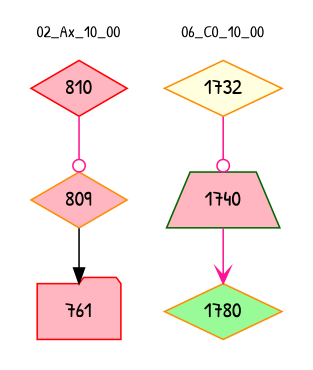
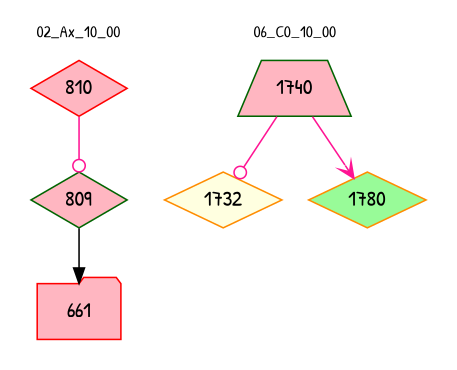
(223, 138) -> (260, 142)
(79, 200) -> (79, 200)
(79, 312) -> (79, 312)
